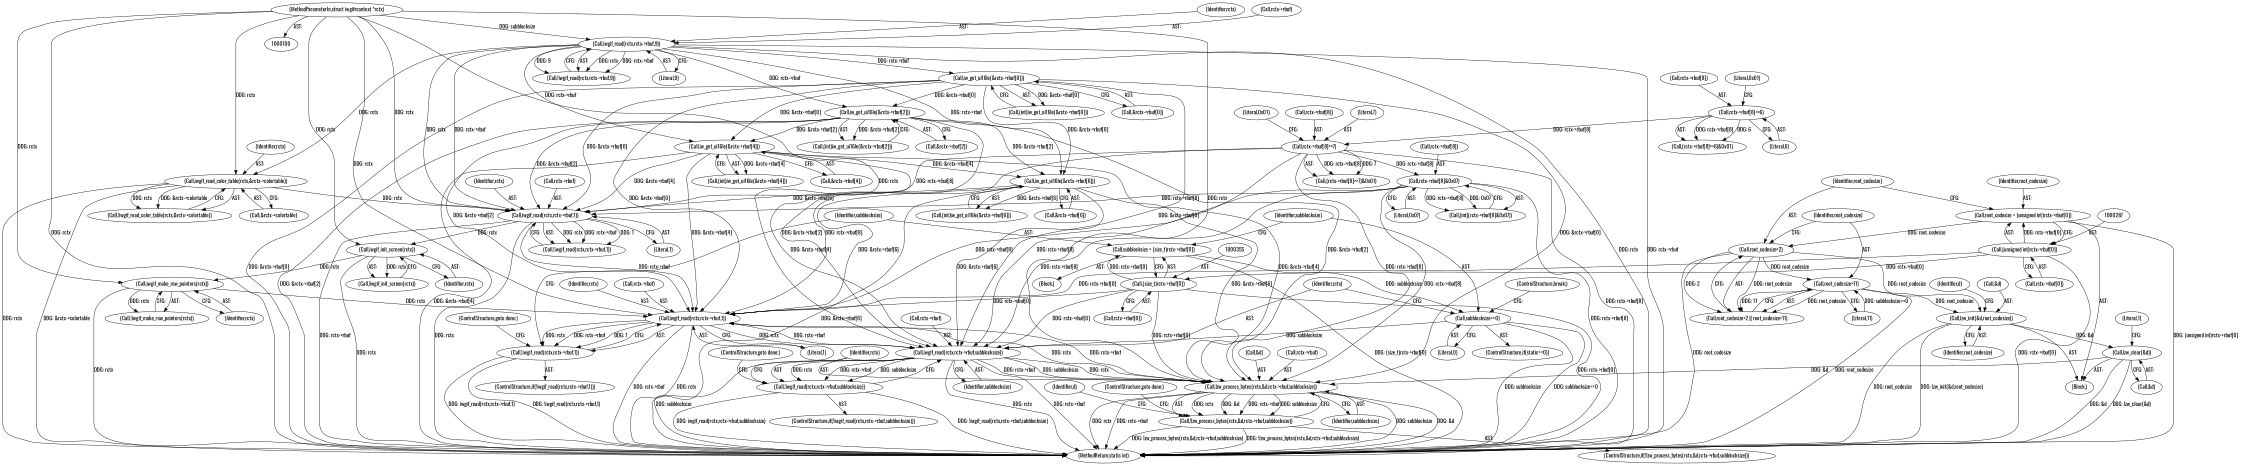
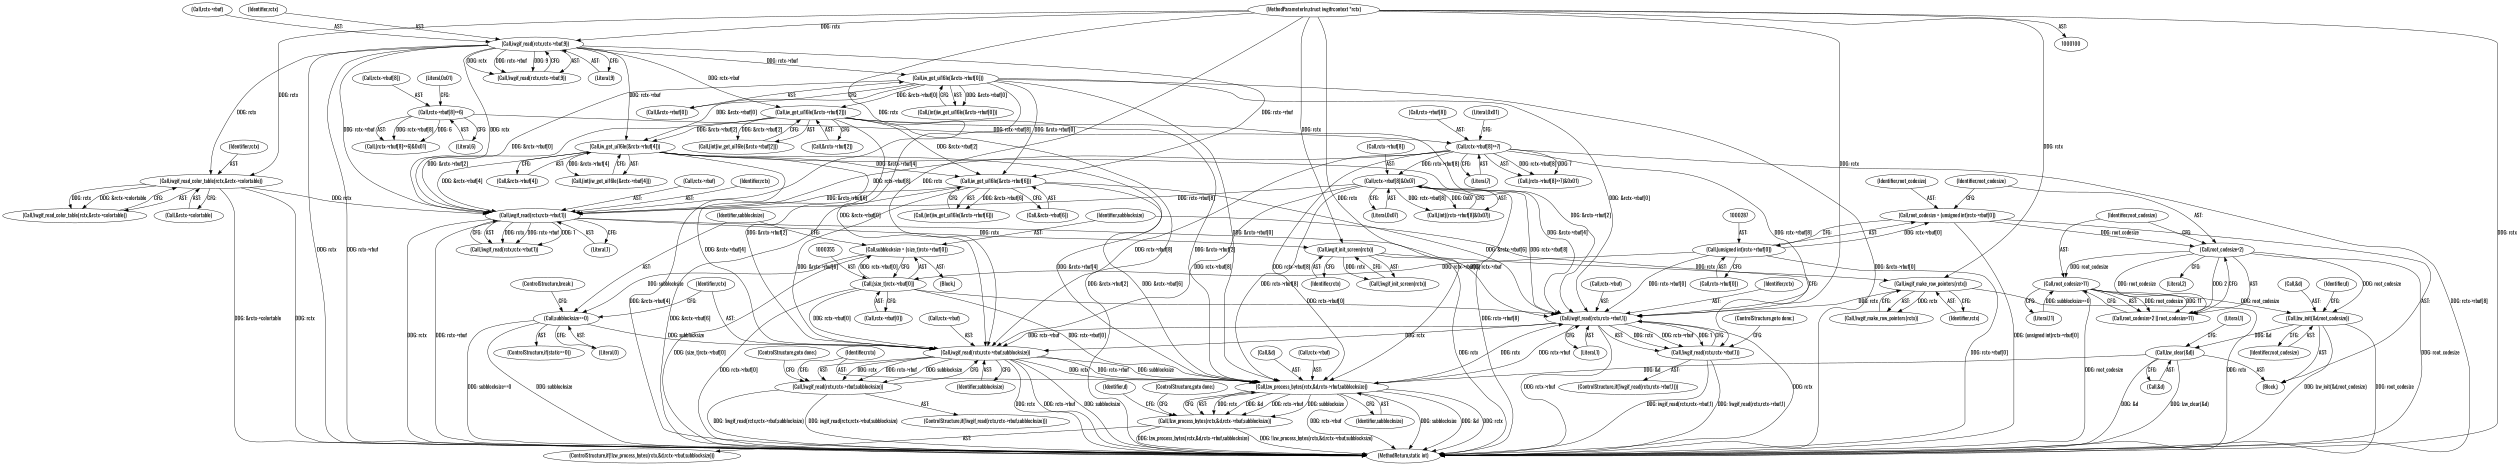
(518, 27) -> (830, 27)
none -> (1461, 164)
none -> (2176, 284)
